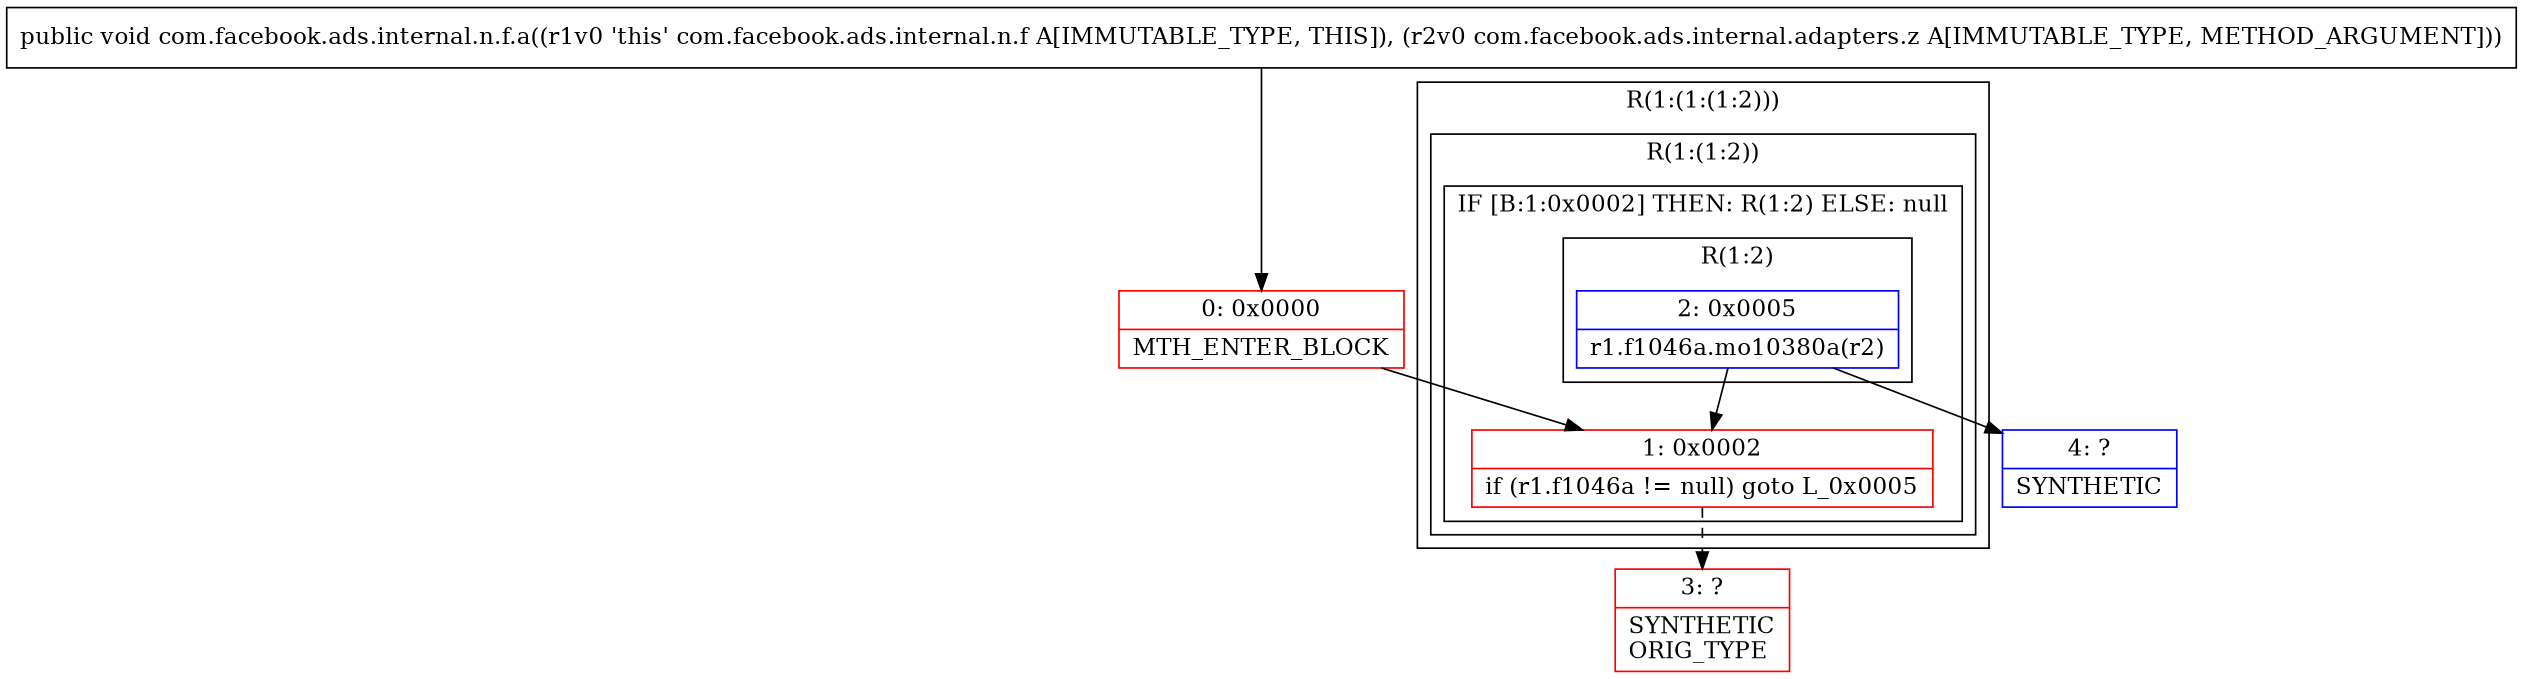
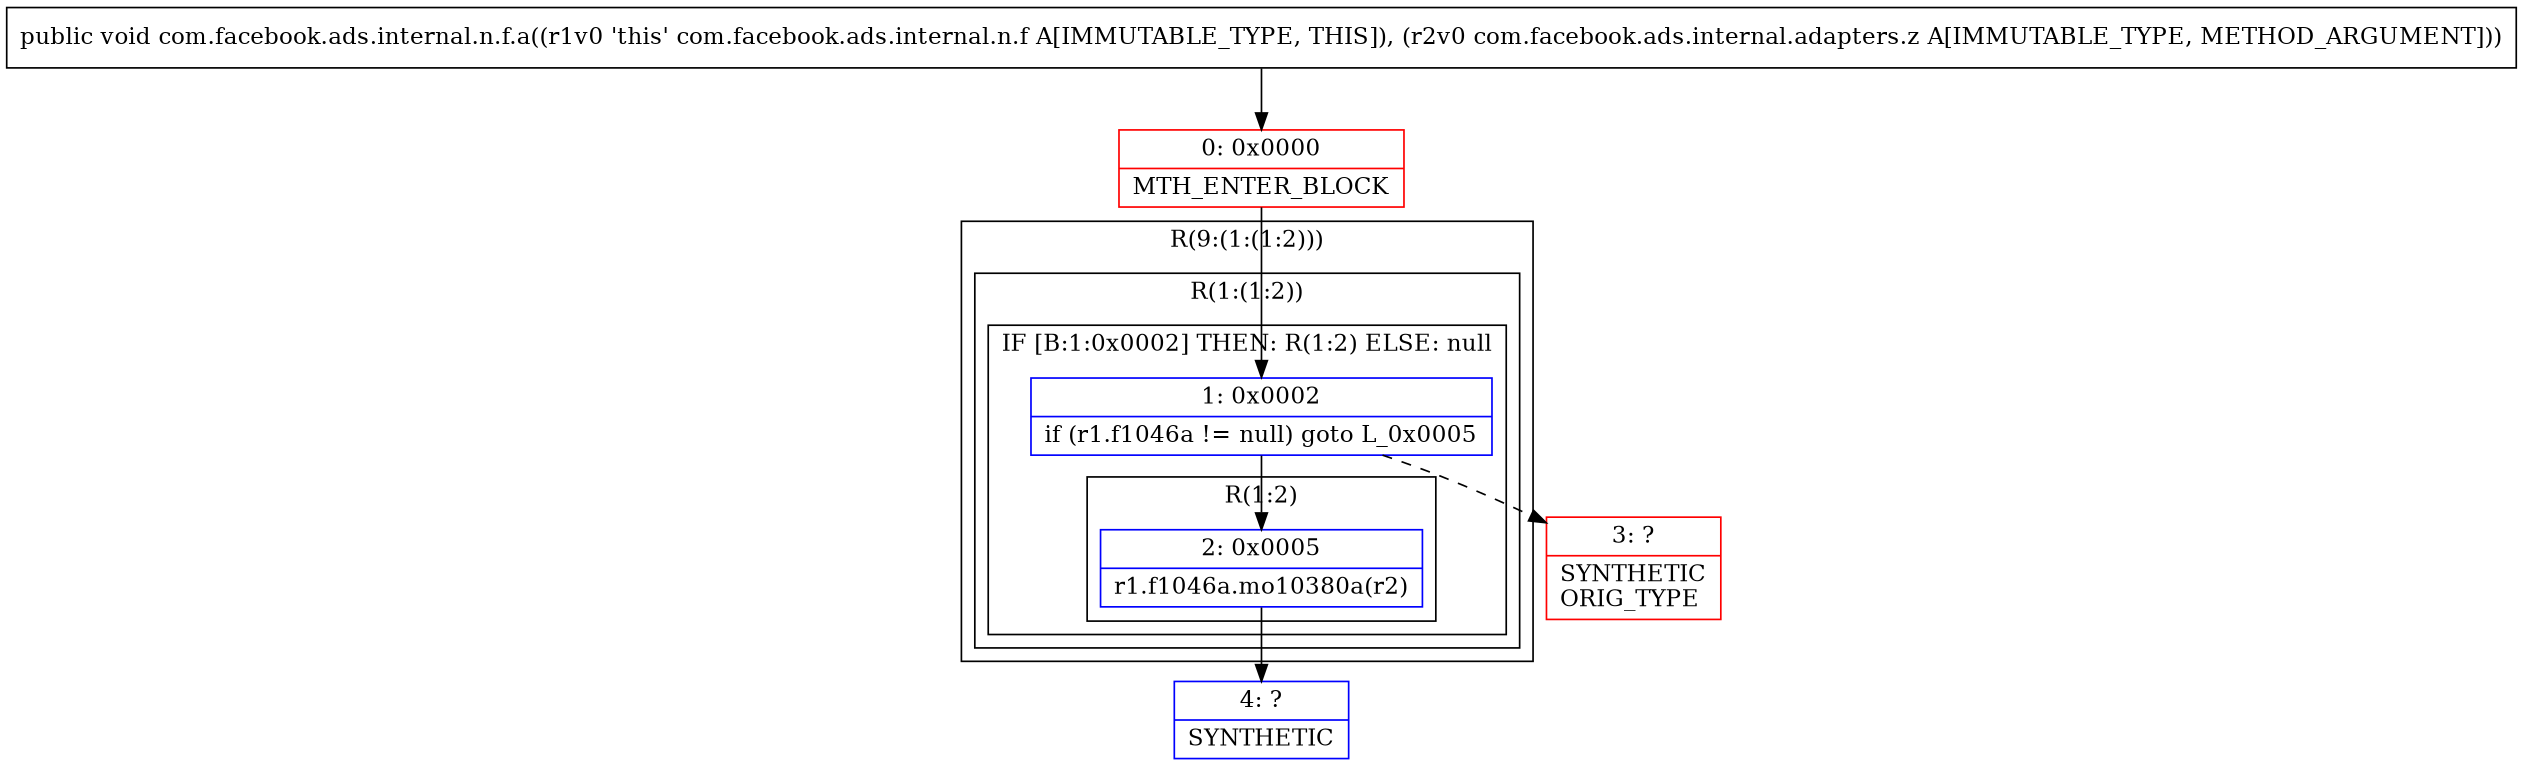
(1703, 101) -> (1247, 241)
(1722, 393) -> (1261, 488)
(1702, 469) -> (1261, 417)
